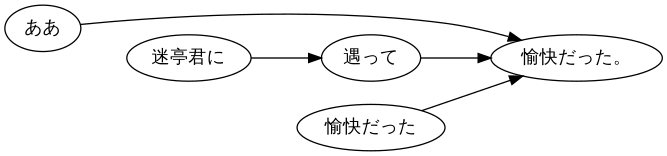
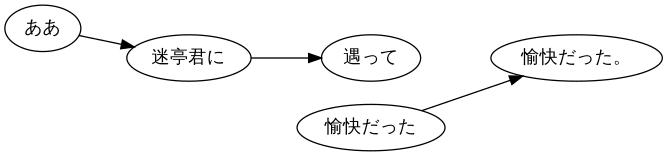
(295, 14) -> (100, 40)
(449, 58) -> none
